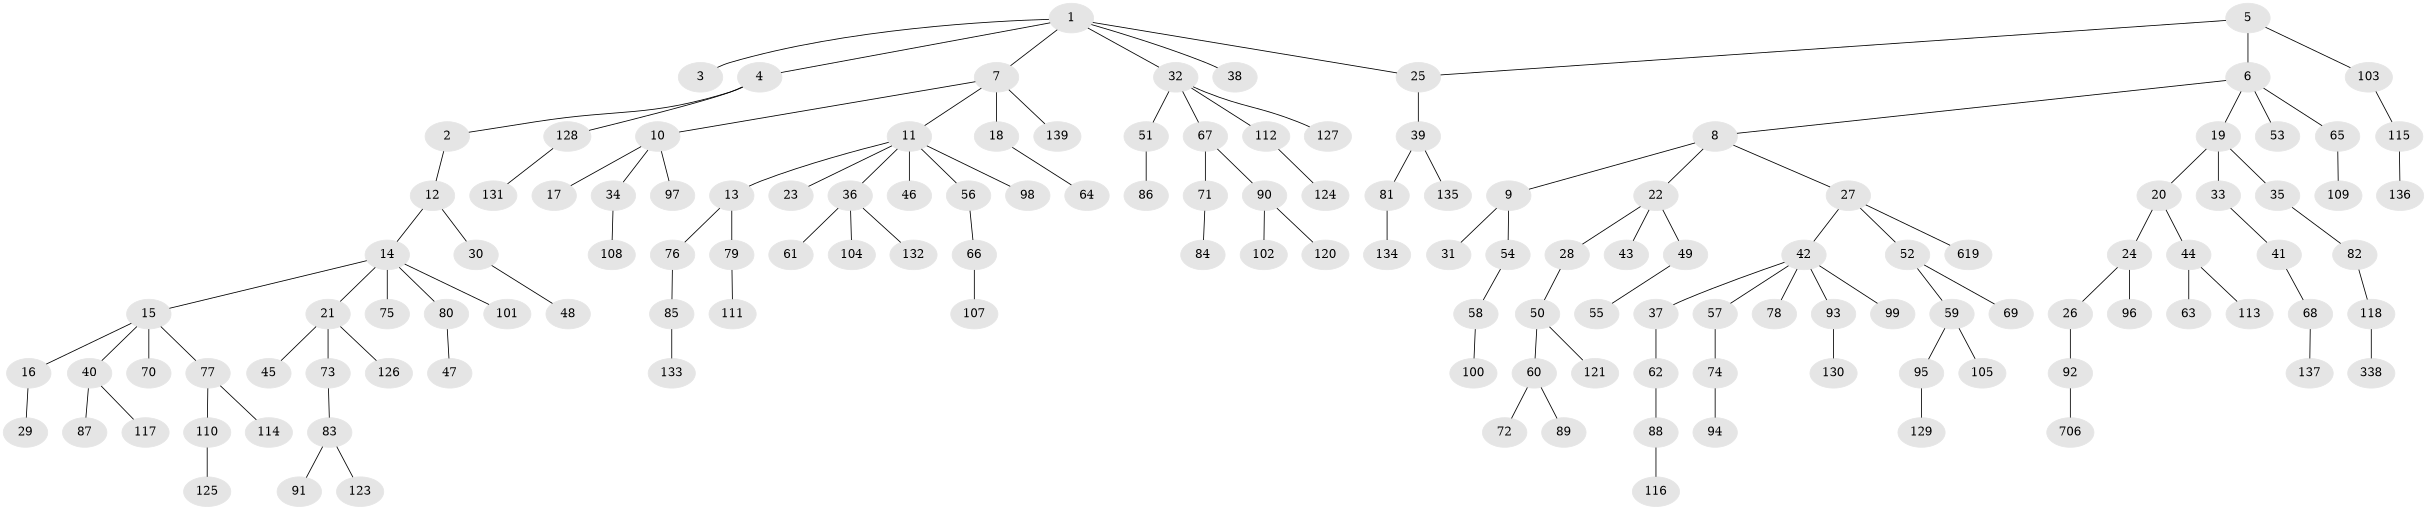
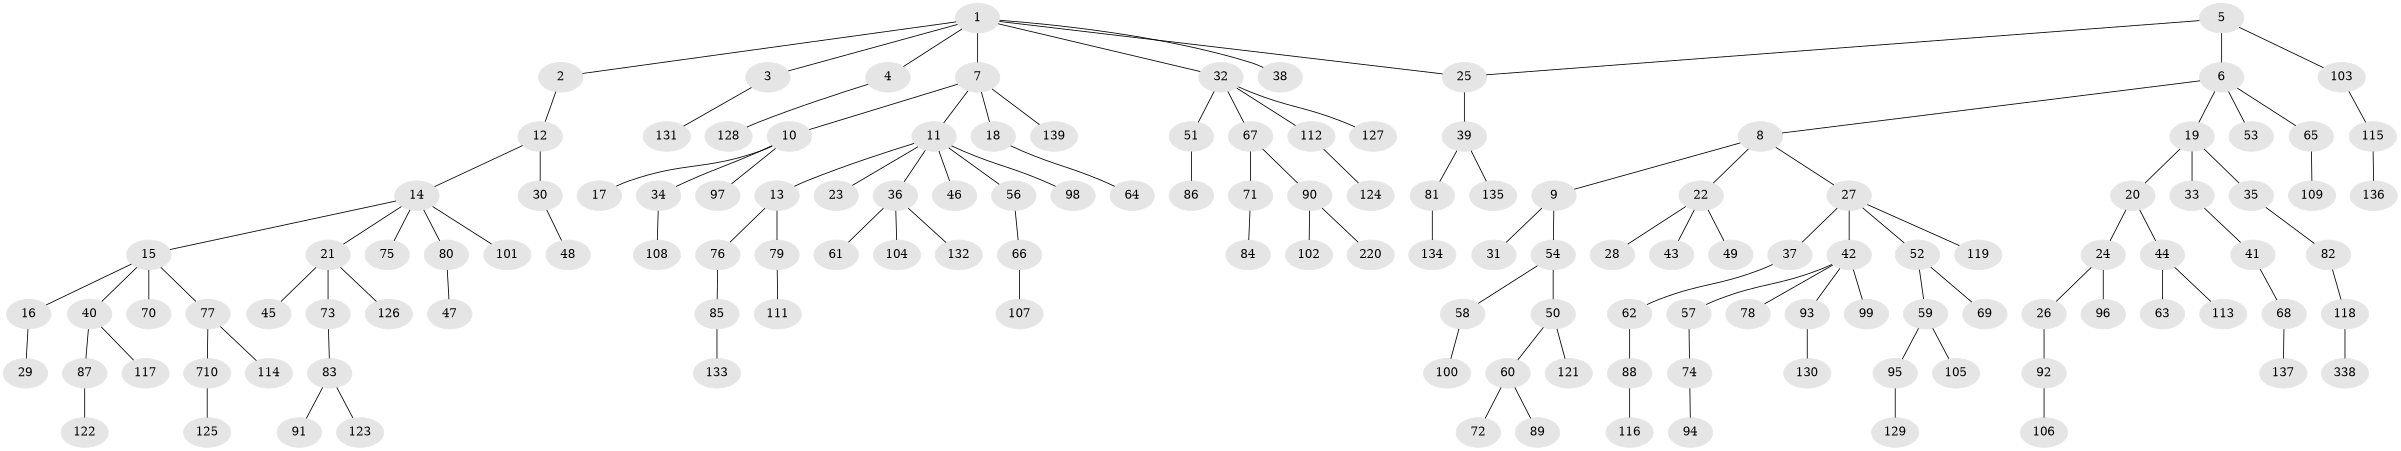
(607, 114) -> (769, 48)
(530, 166) -> (718, 107)
(1325, 255) -> (1371, 255)
(1968, 255) -> (1978, 255)
(1728, 282) -> (1820, 225)
(1552, 285) -> (1553, 285)
(1597, 314) -> none
none -> (85, 432)
(207, 432) -> (207, 373)
(2070, 432) -> (2044, 432)
